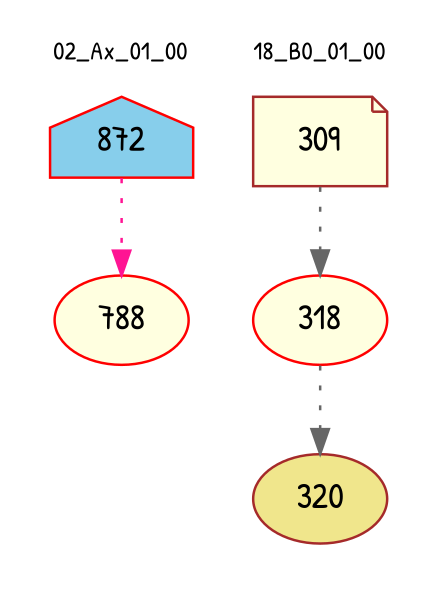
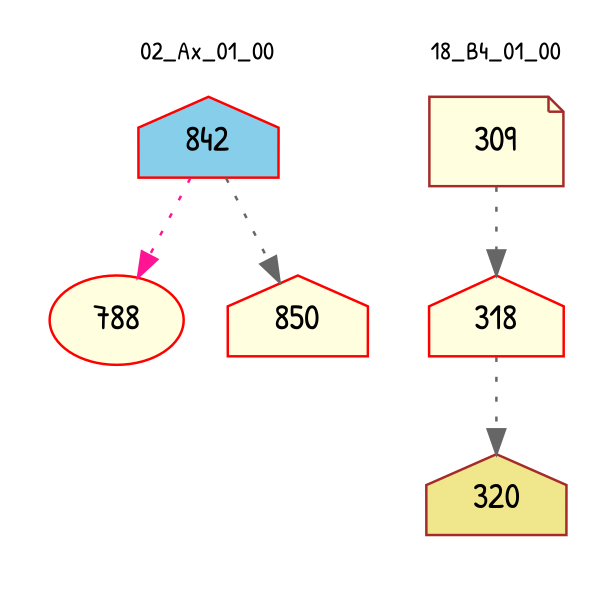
(320, 53) -> (496, 53)
(122, 141) -> (208, 141)
none -> (298, 320)
(320, 320) -> (496, 320)
(320, 499) -> (496, 499)
